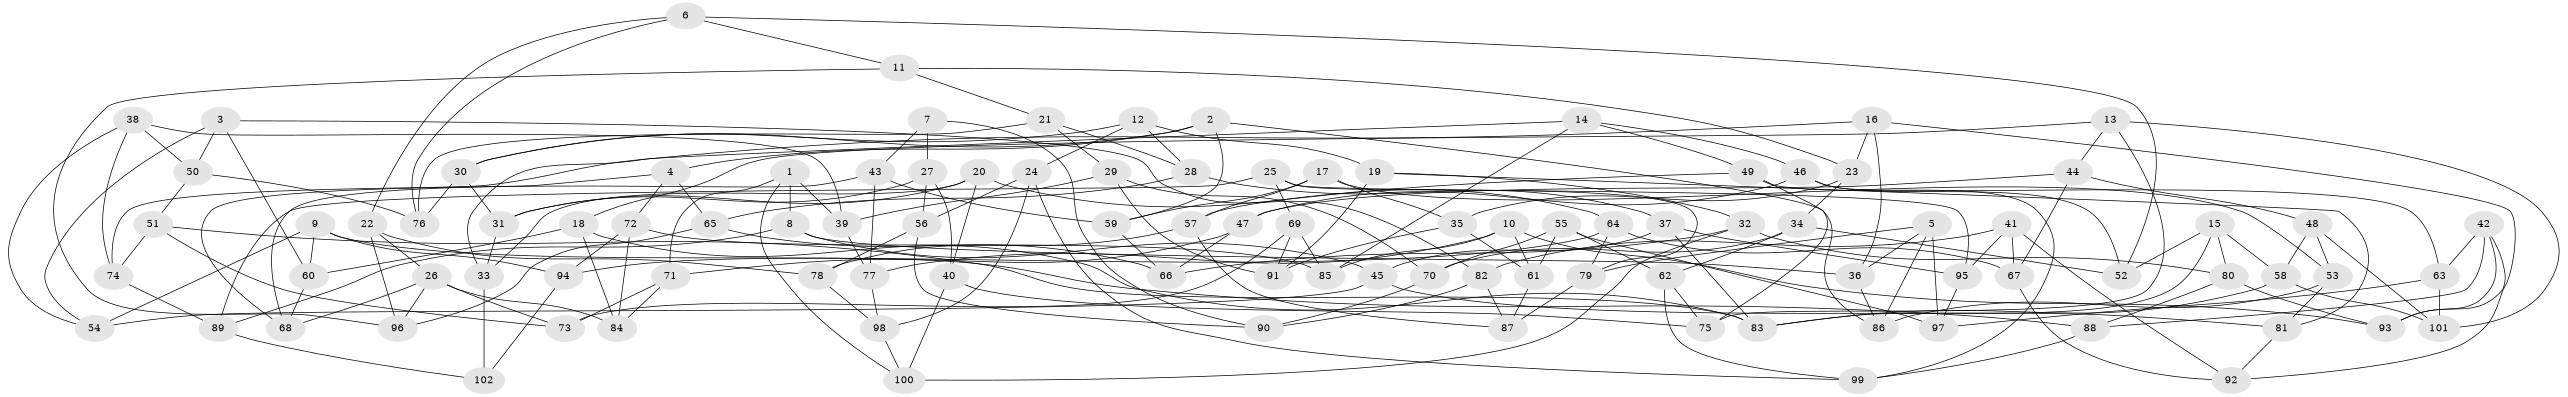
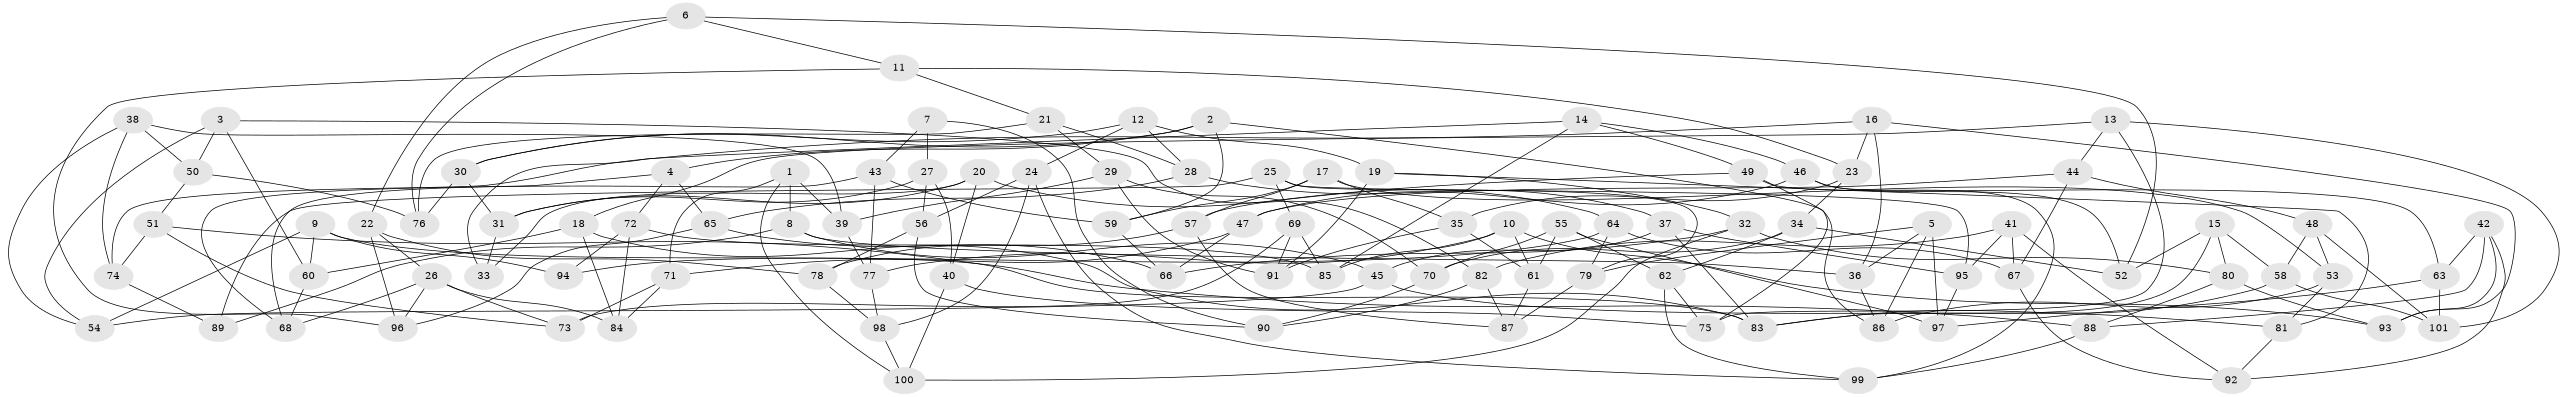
(484, 381) -> none
